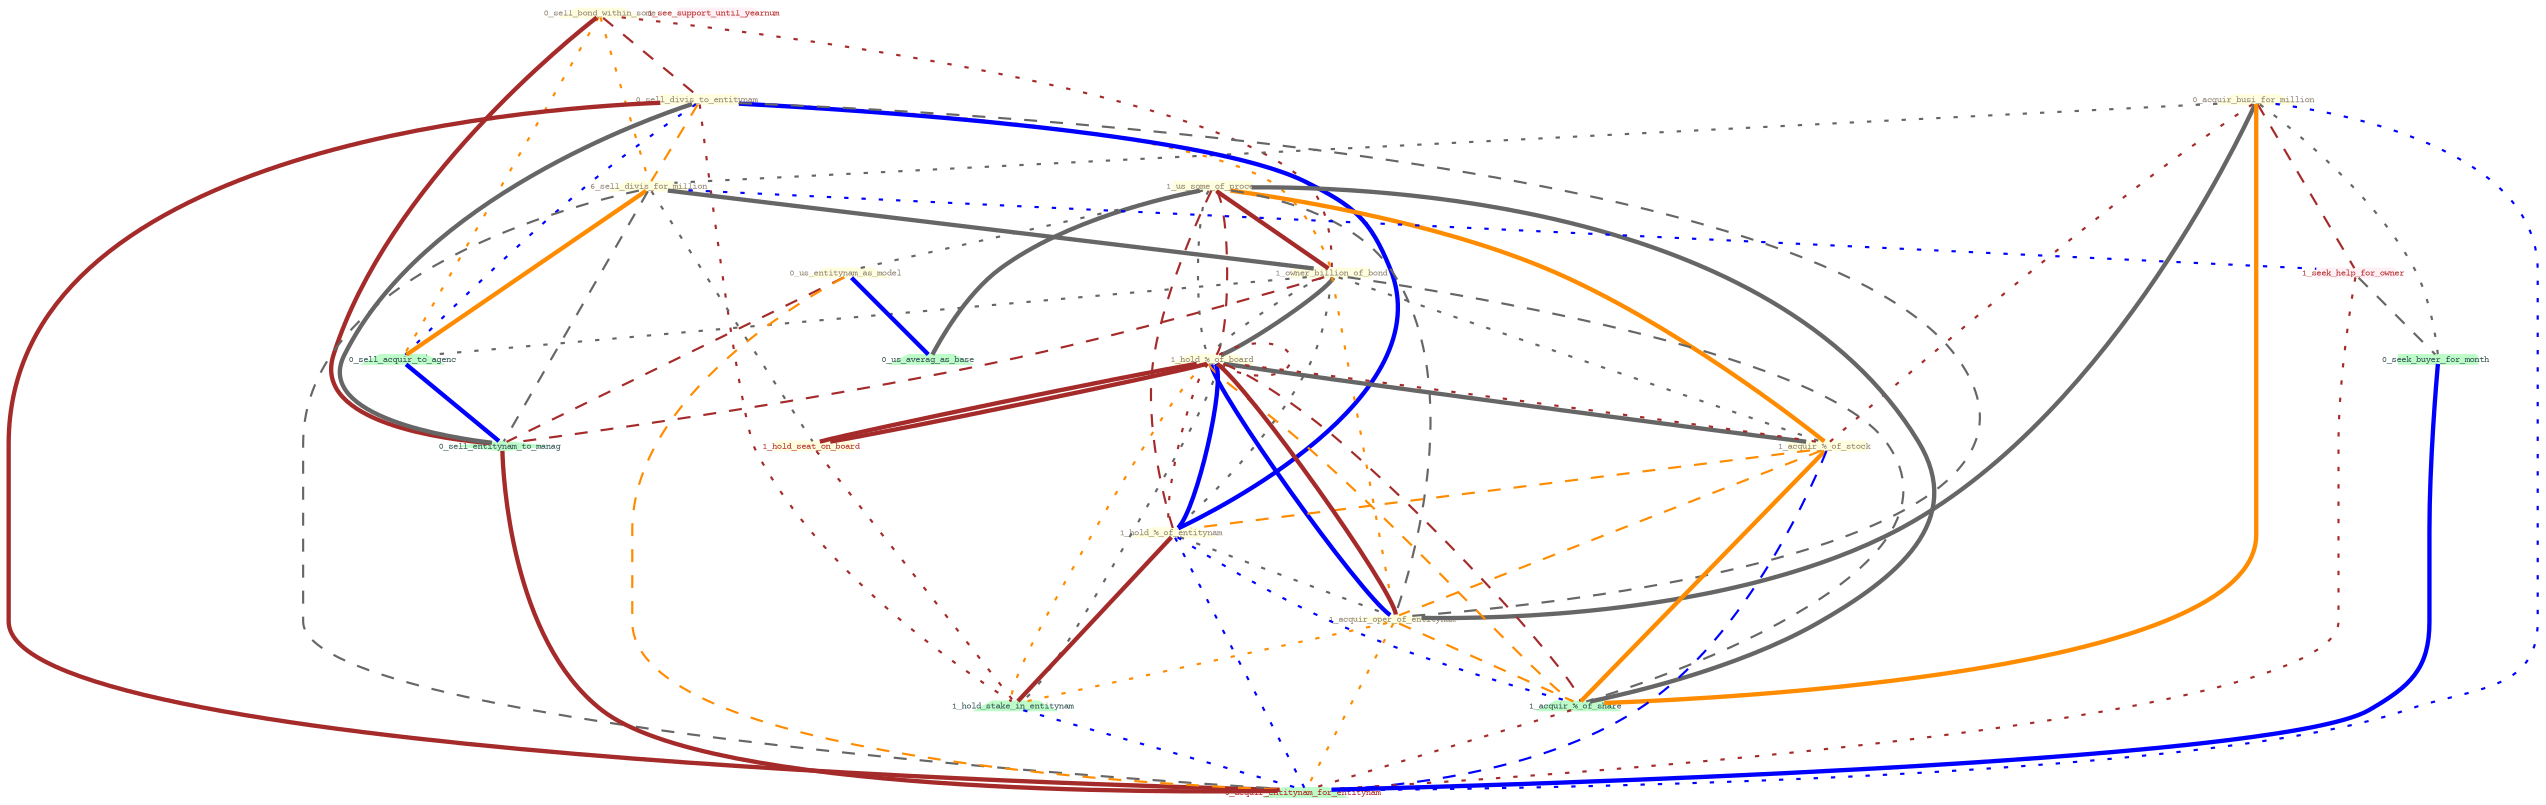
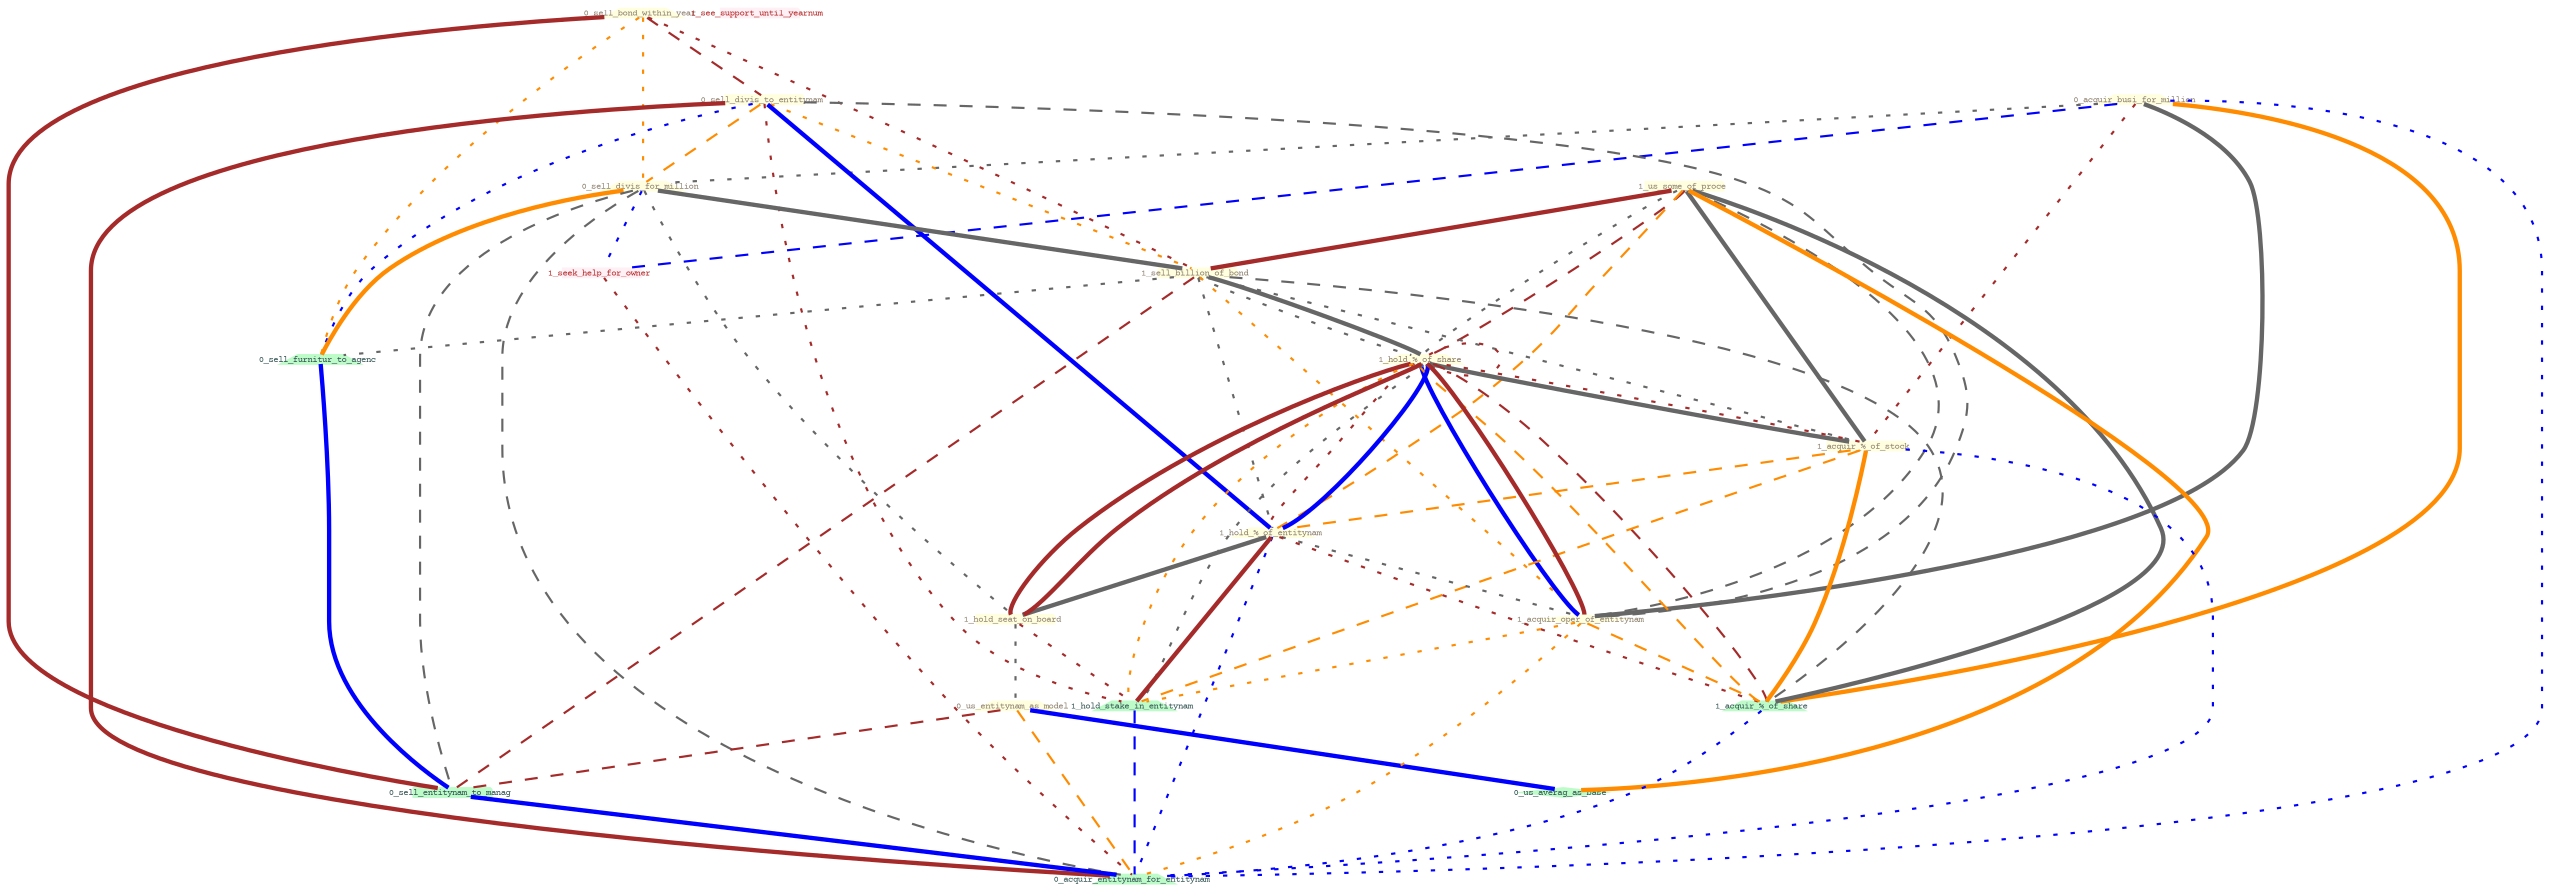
(600, 13) -> (643, 13)
(650, 186) -> (643, 186)
(2306, 186) -> (1370, 186)
(971, 243) -> (1016, 649)
(1031, 249) -> (2206, 537)
(418, 259) -> none
(1547, 269) -> (1776, 316)
(1332, 273) -> (1197, 273)
(1154, 355) -> (1548, 337)
(403, 359) -> (320, 359)
(931, 359) -> (1563, 792)
(1213, 359) -> (1423, 359)
(2438, 359) -> none
(502, 446) -> (453, 792)
(814, 446) -> (1016, 619)
(1610, 533) -> (1500, 575)
none -> (1144, 576)
(1397, 648) -> (1506, 617)
(1626, 716) -> (1933, 805)
(697, 748) -> (794, 836)
(1161, 749) -> (1135, 792)
(1442, 749) -> (1475, 838)
(1306, 792) -> (1135, 879)
